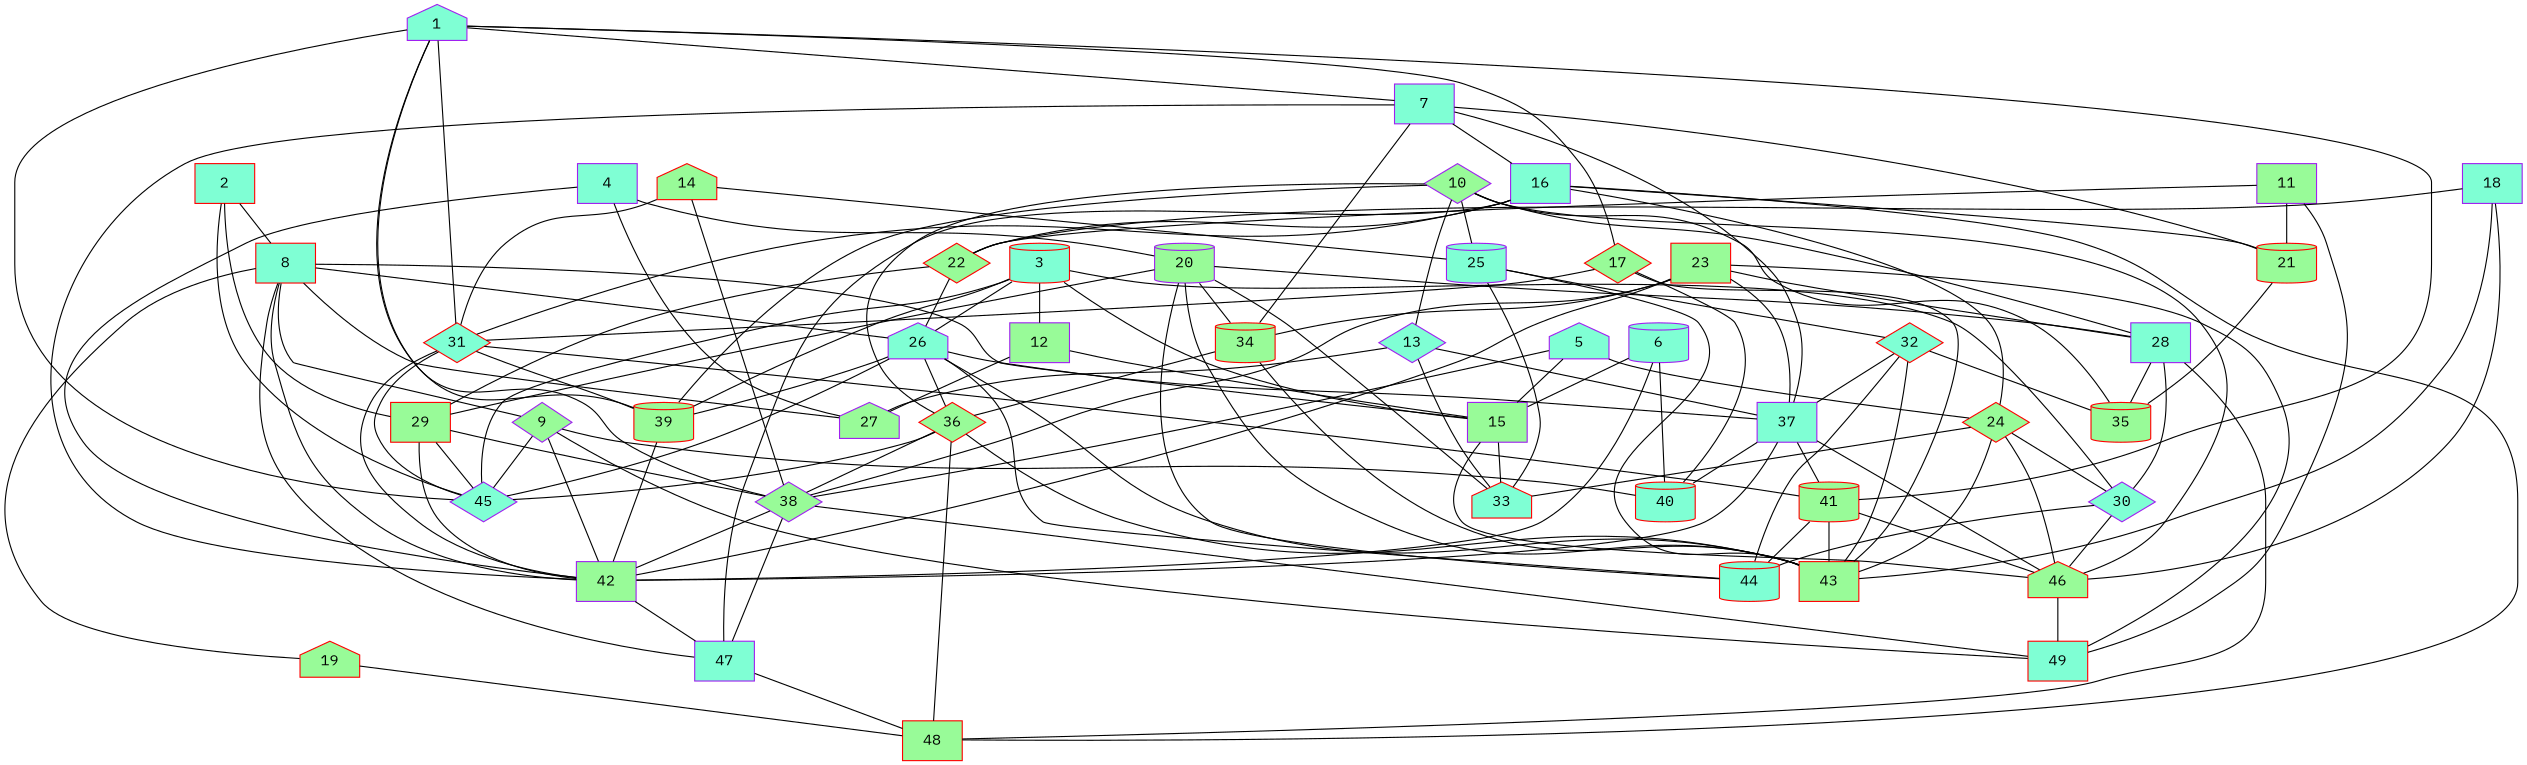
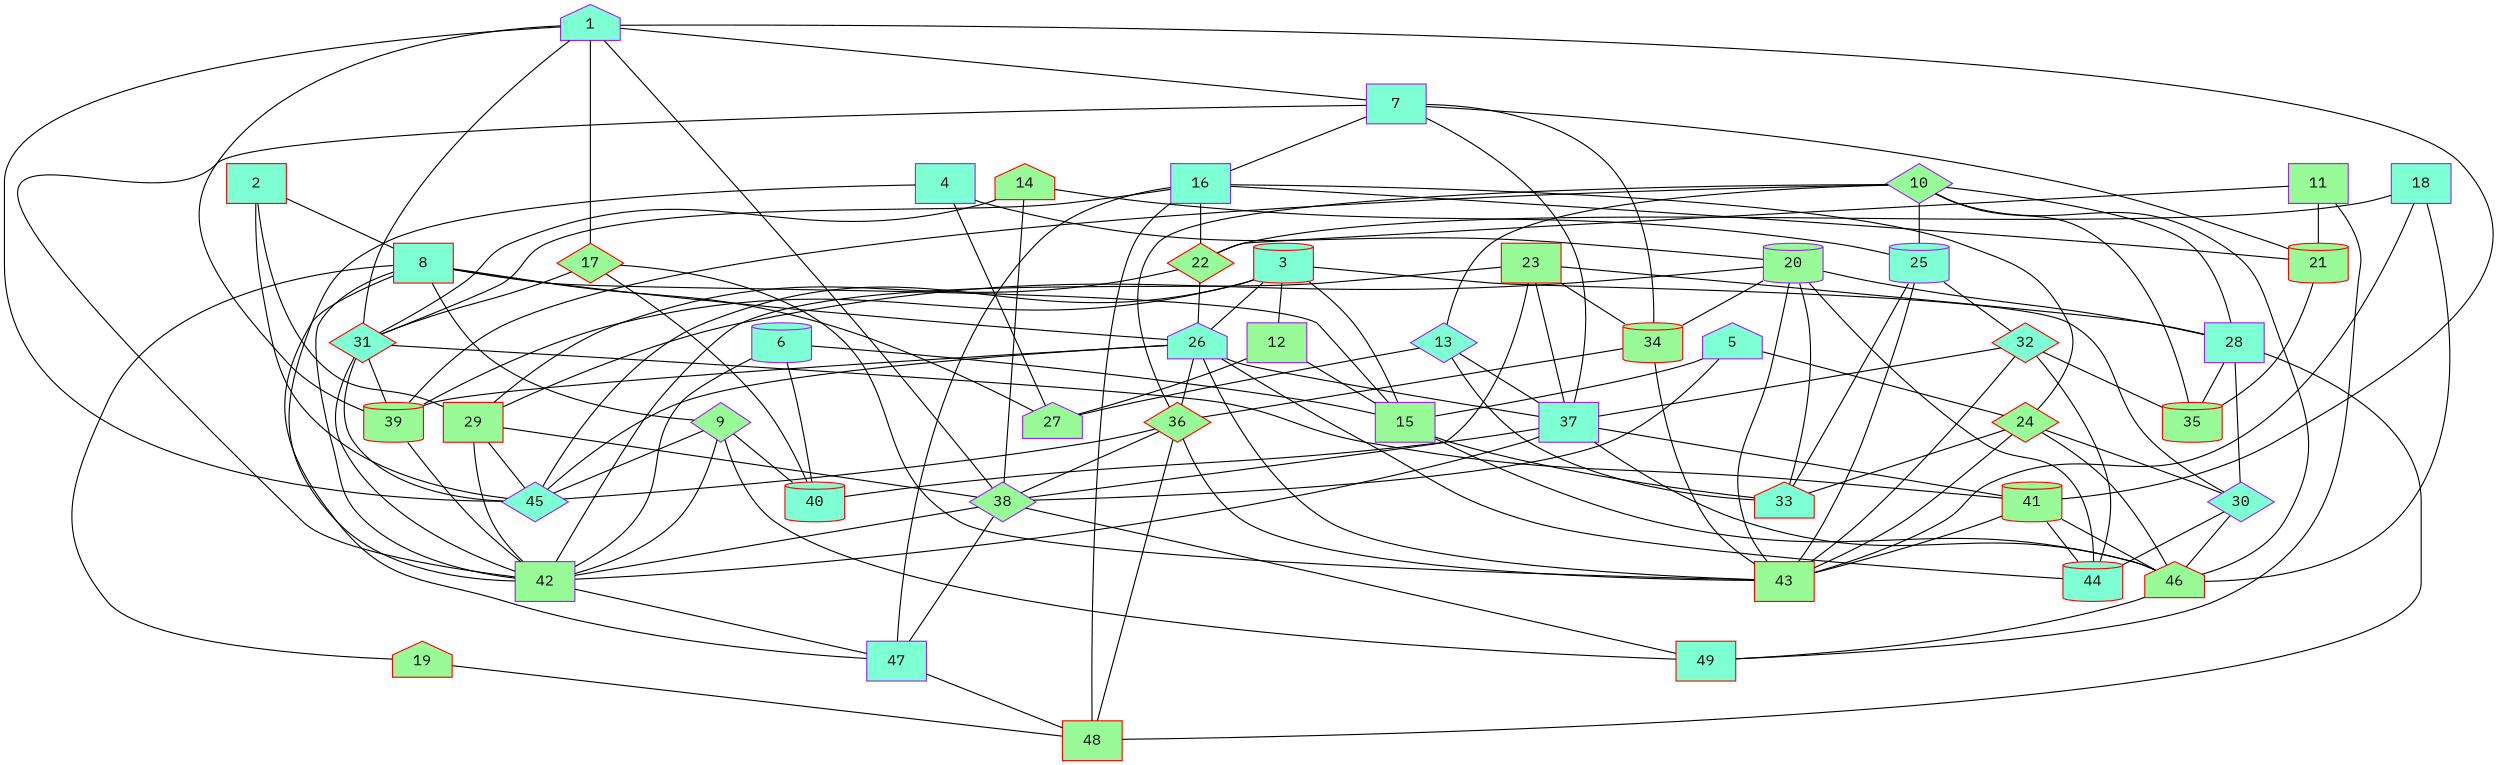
(2170, 312) -> none
